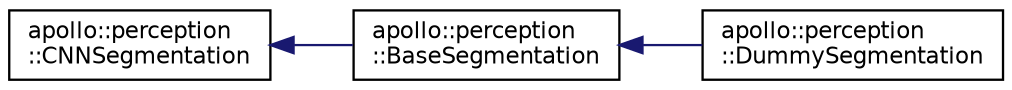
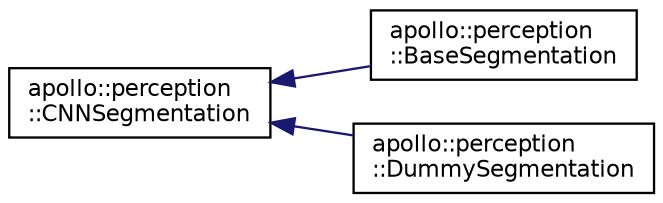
(673, 45) -> (324, 131)
